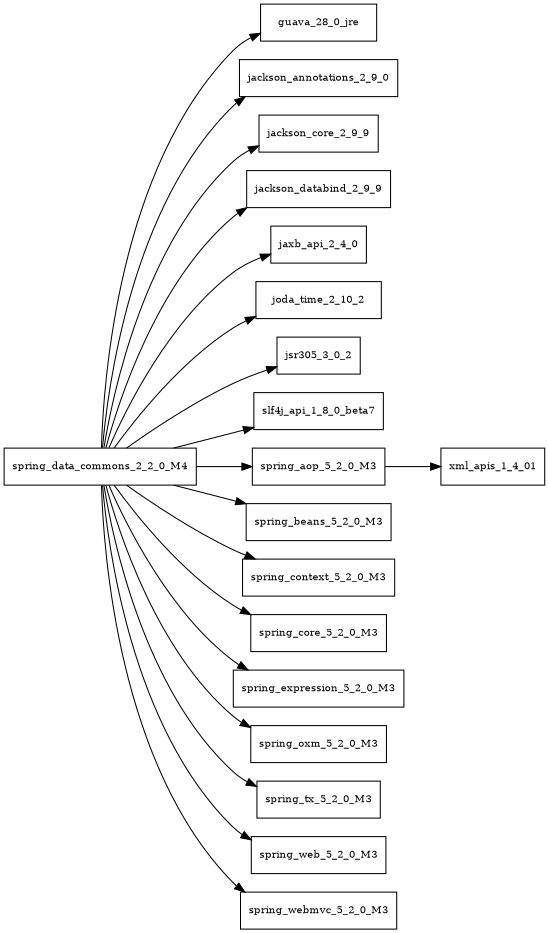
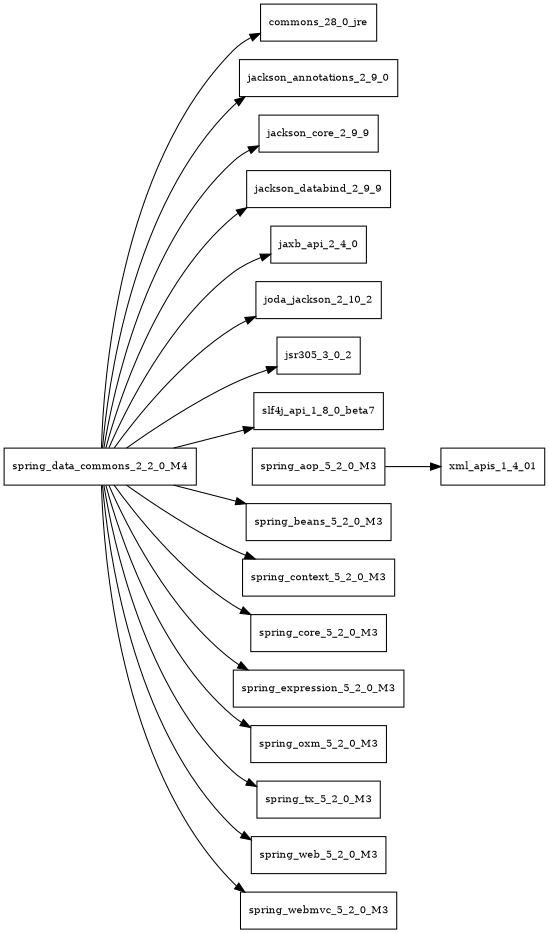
(319, 23) -> (319, 23)
(319, 300) -> (319, 300)
(219, 467) -> none
